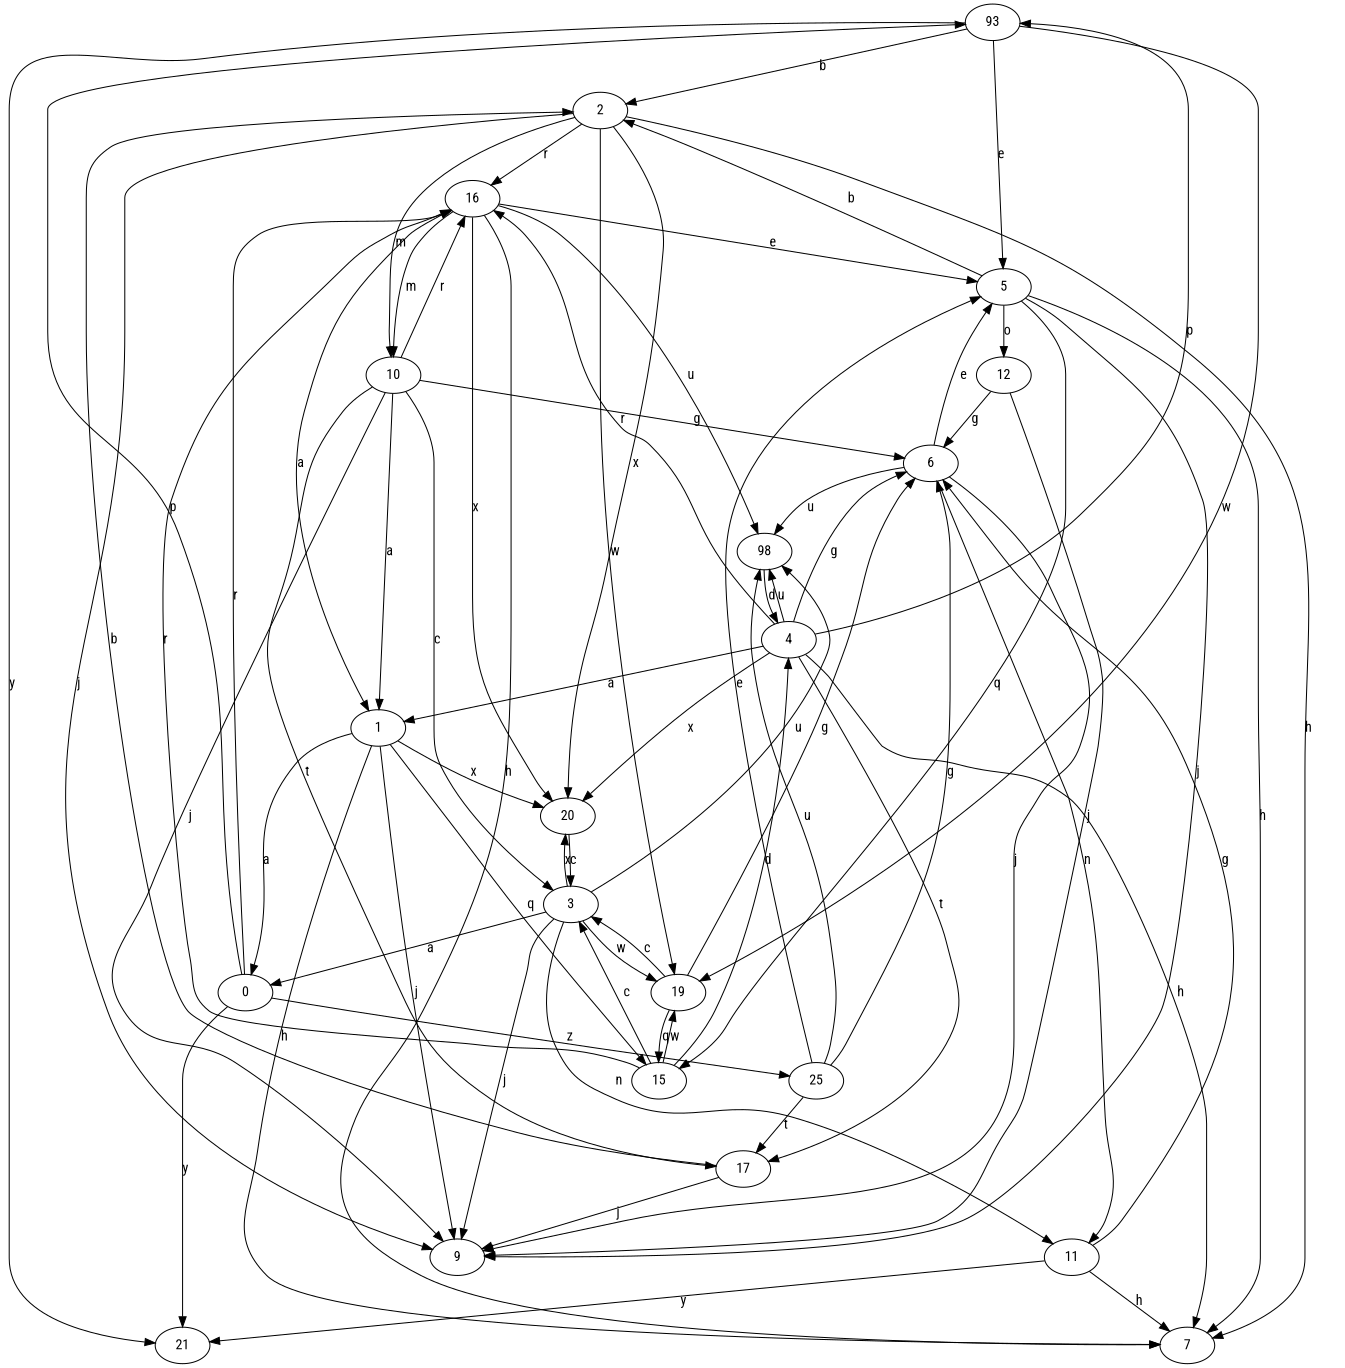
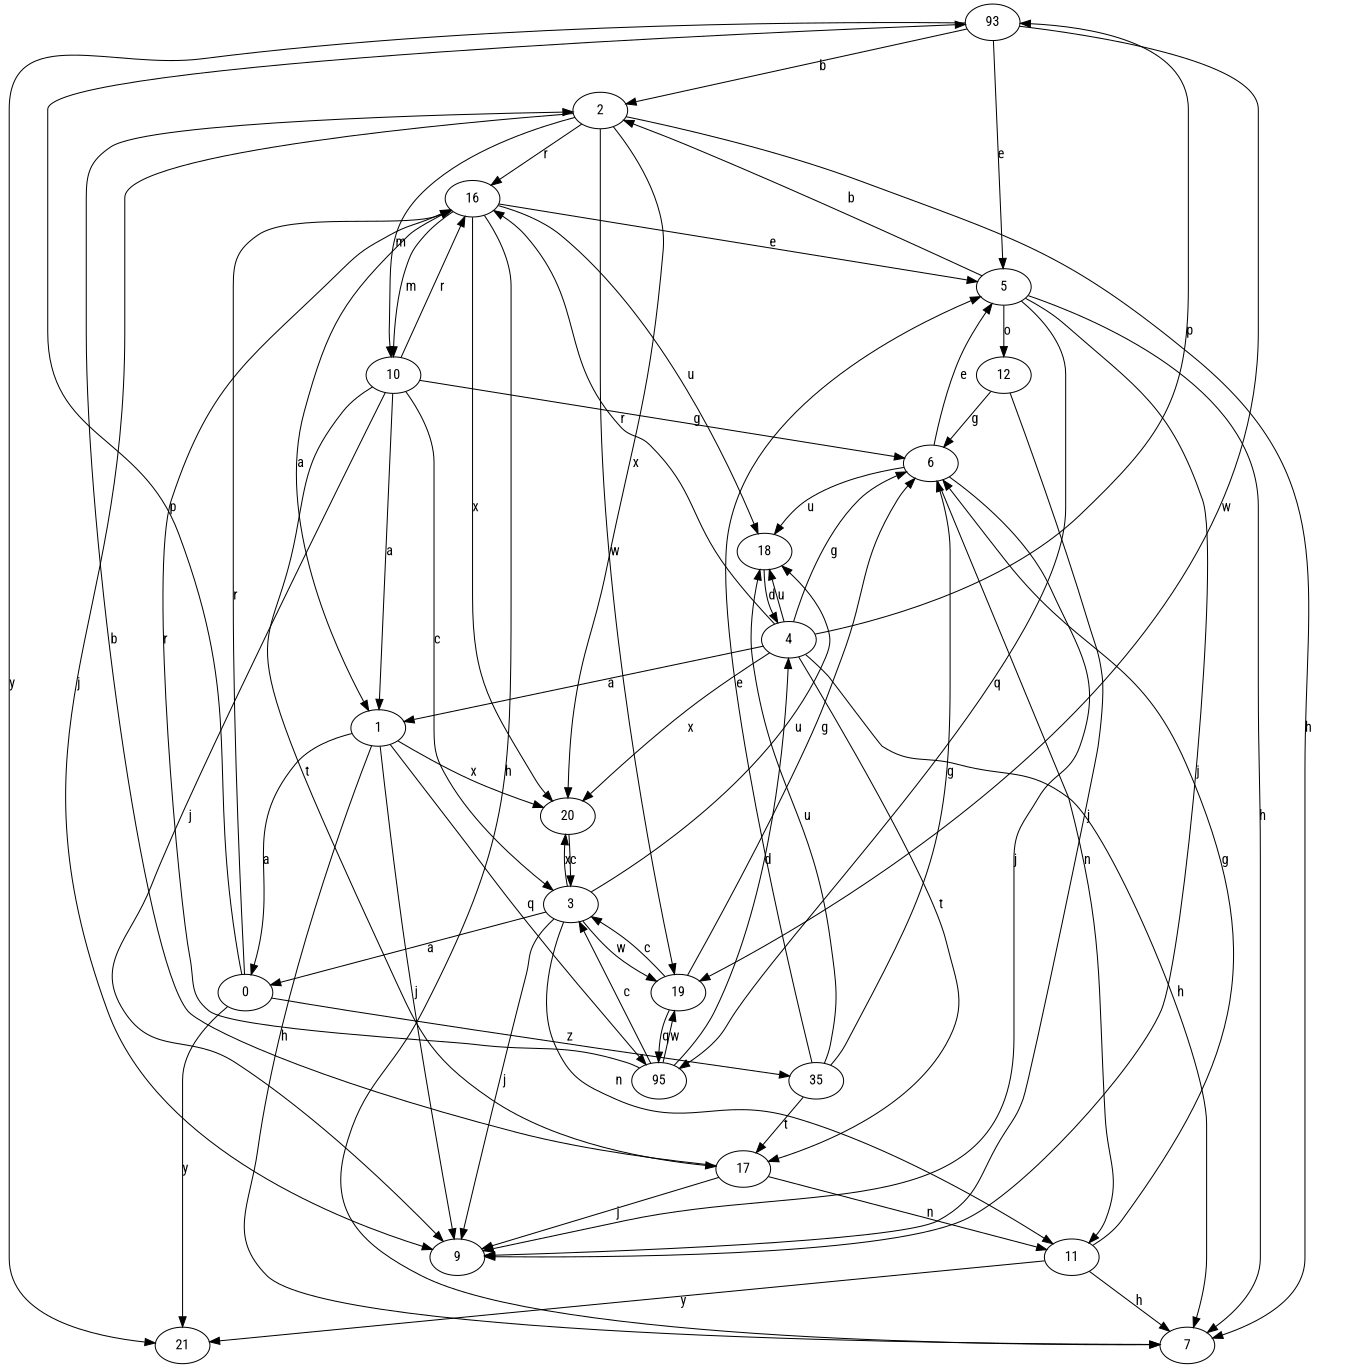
(765, 552) -> (765, 552)
(659, 1081) -> (659, 1081)
(816, 1081) -> (816, 1081)
none -> (903, 1212)
